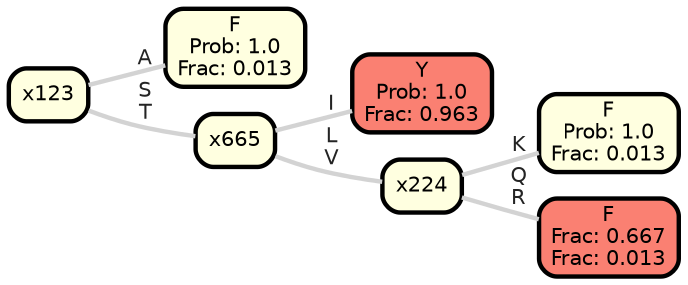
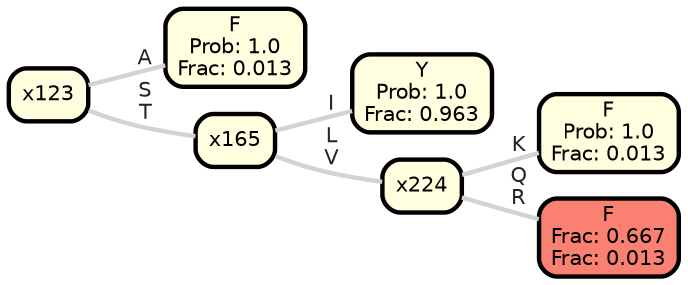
(422, 93) -> (422, 93)
(235, 140) -> (235, 140)
